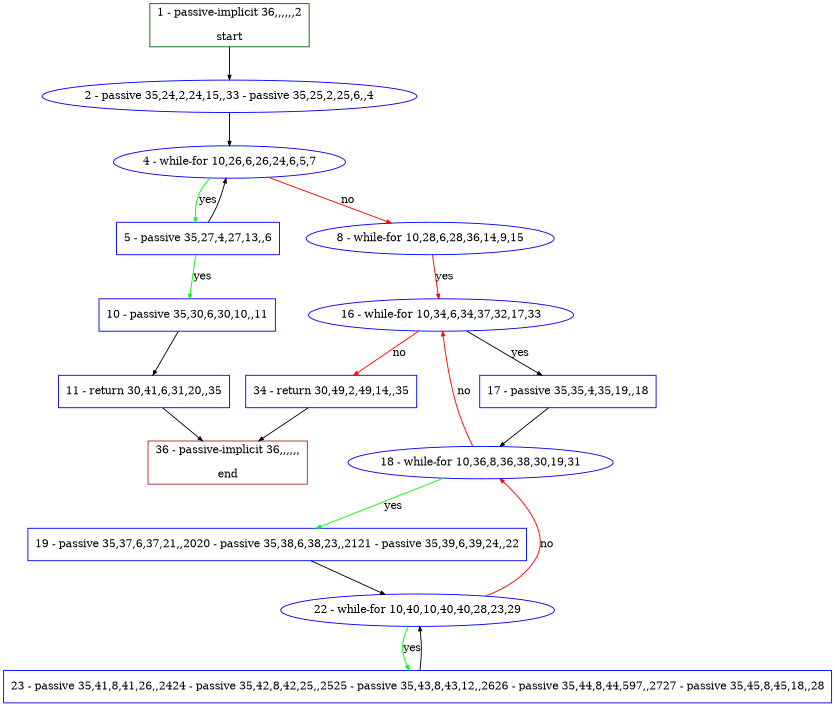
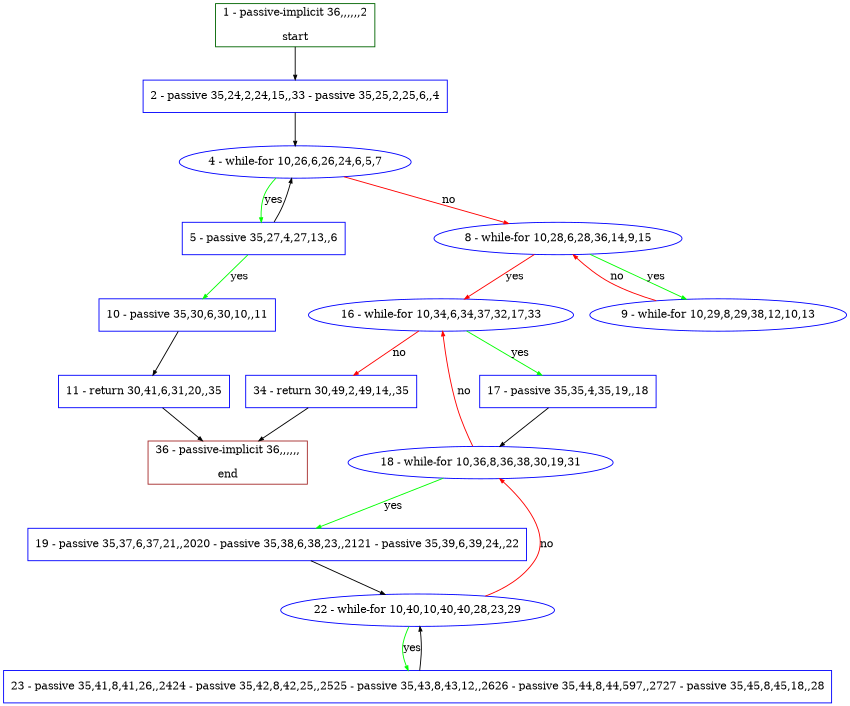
(229, 96) -> (295, 96)
none -> (718, 315)
(502, 352) -> (502, 352)
